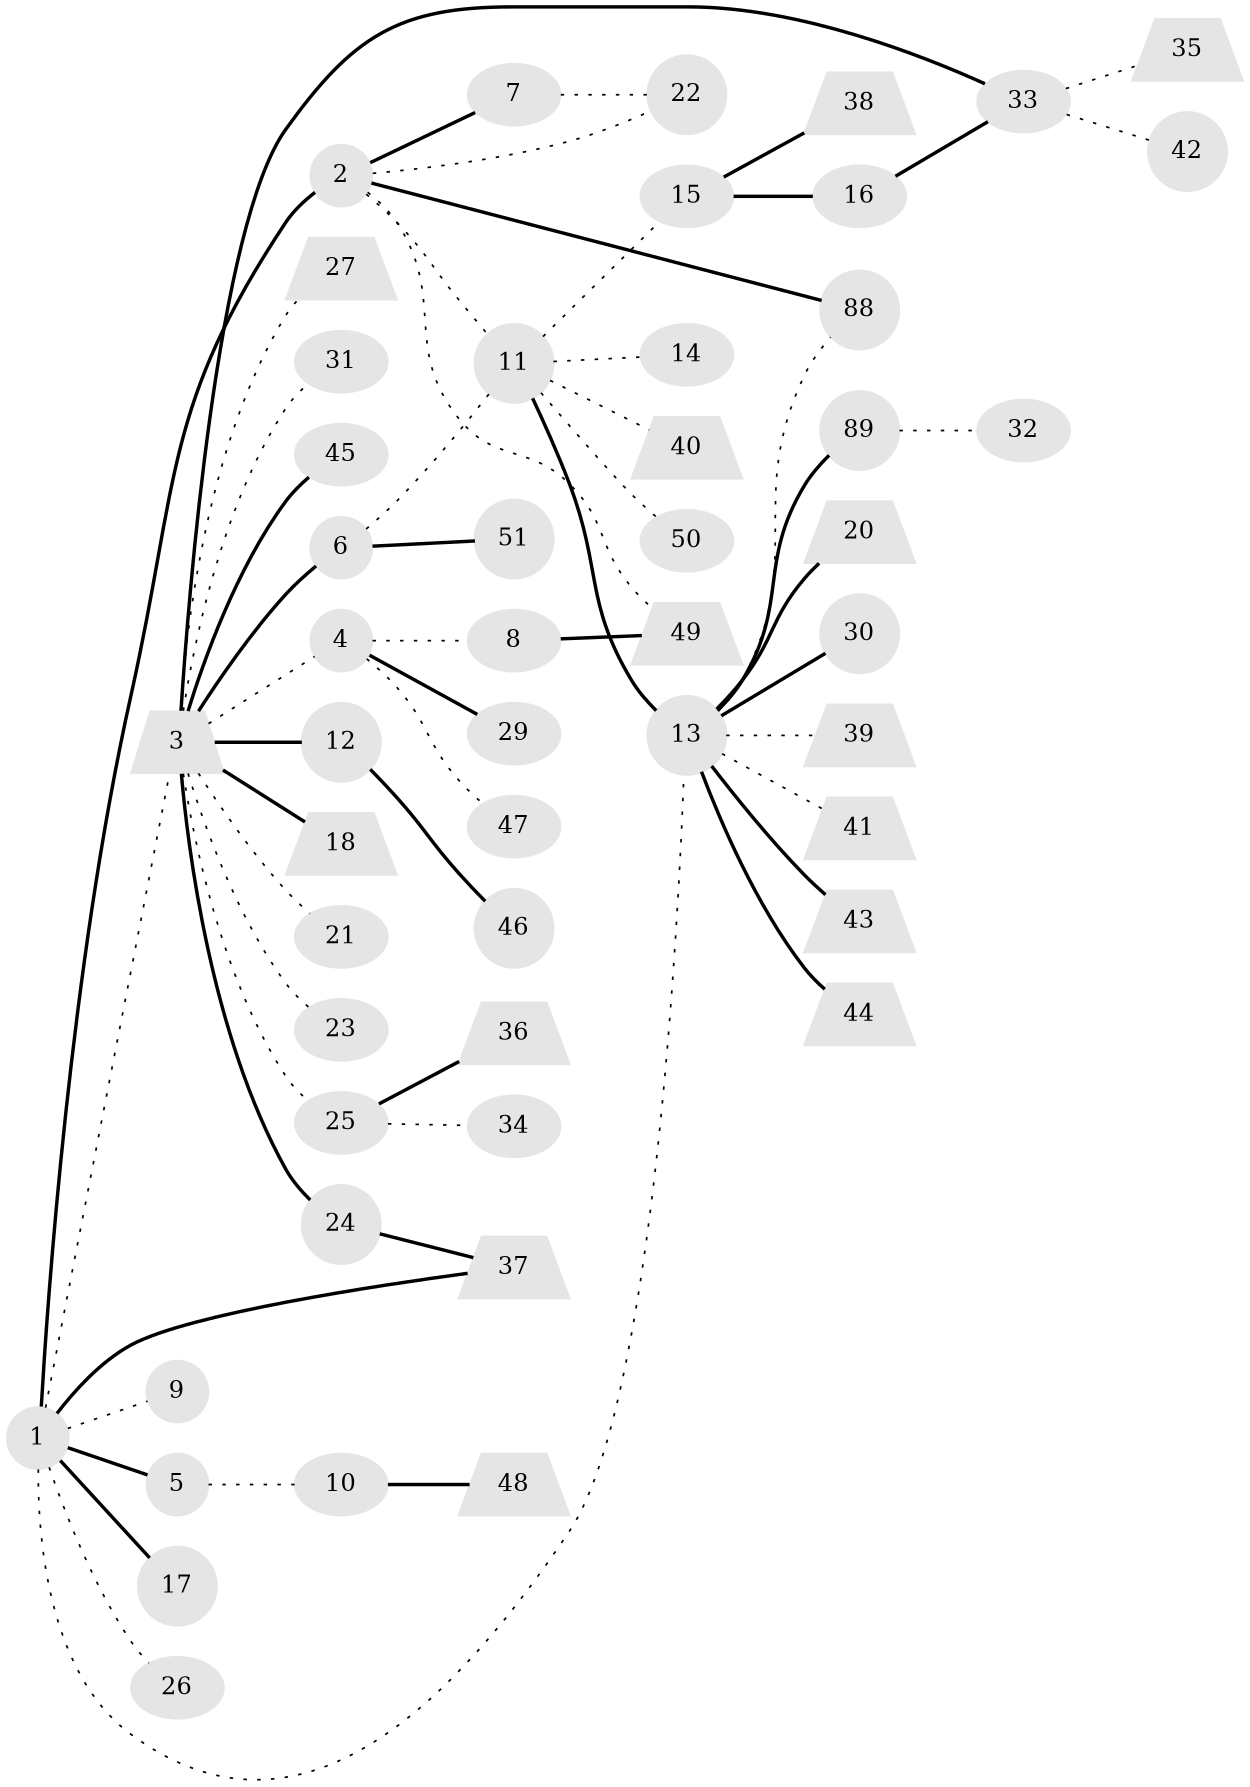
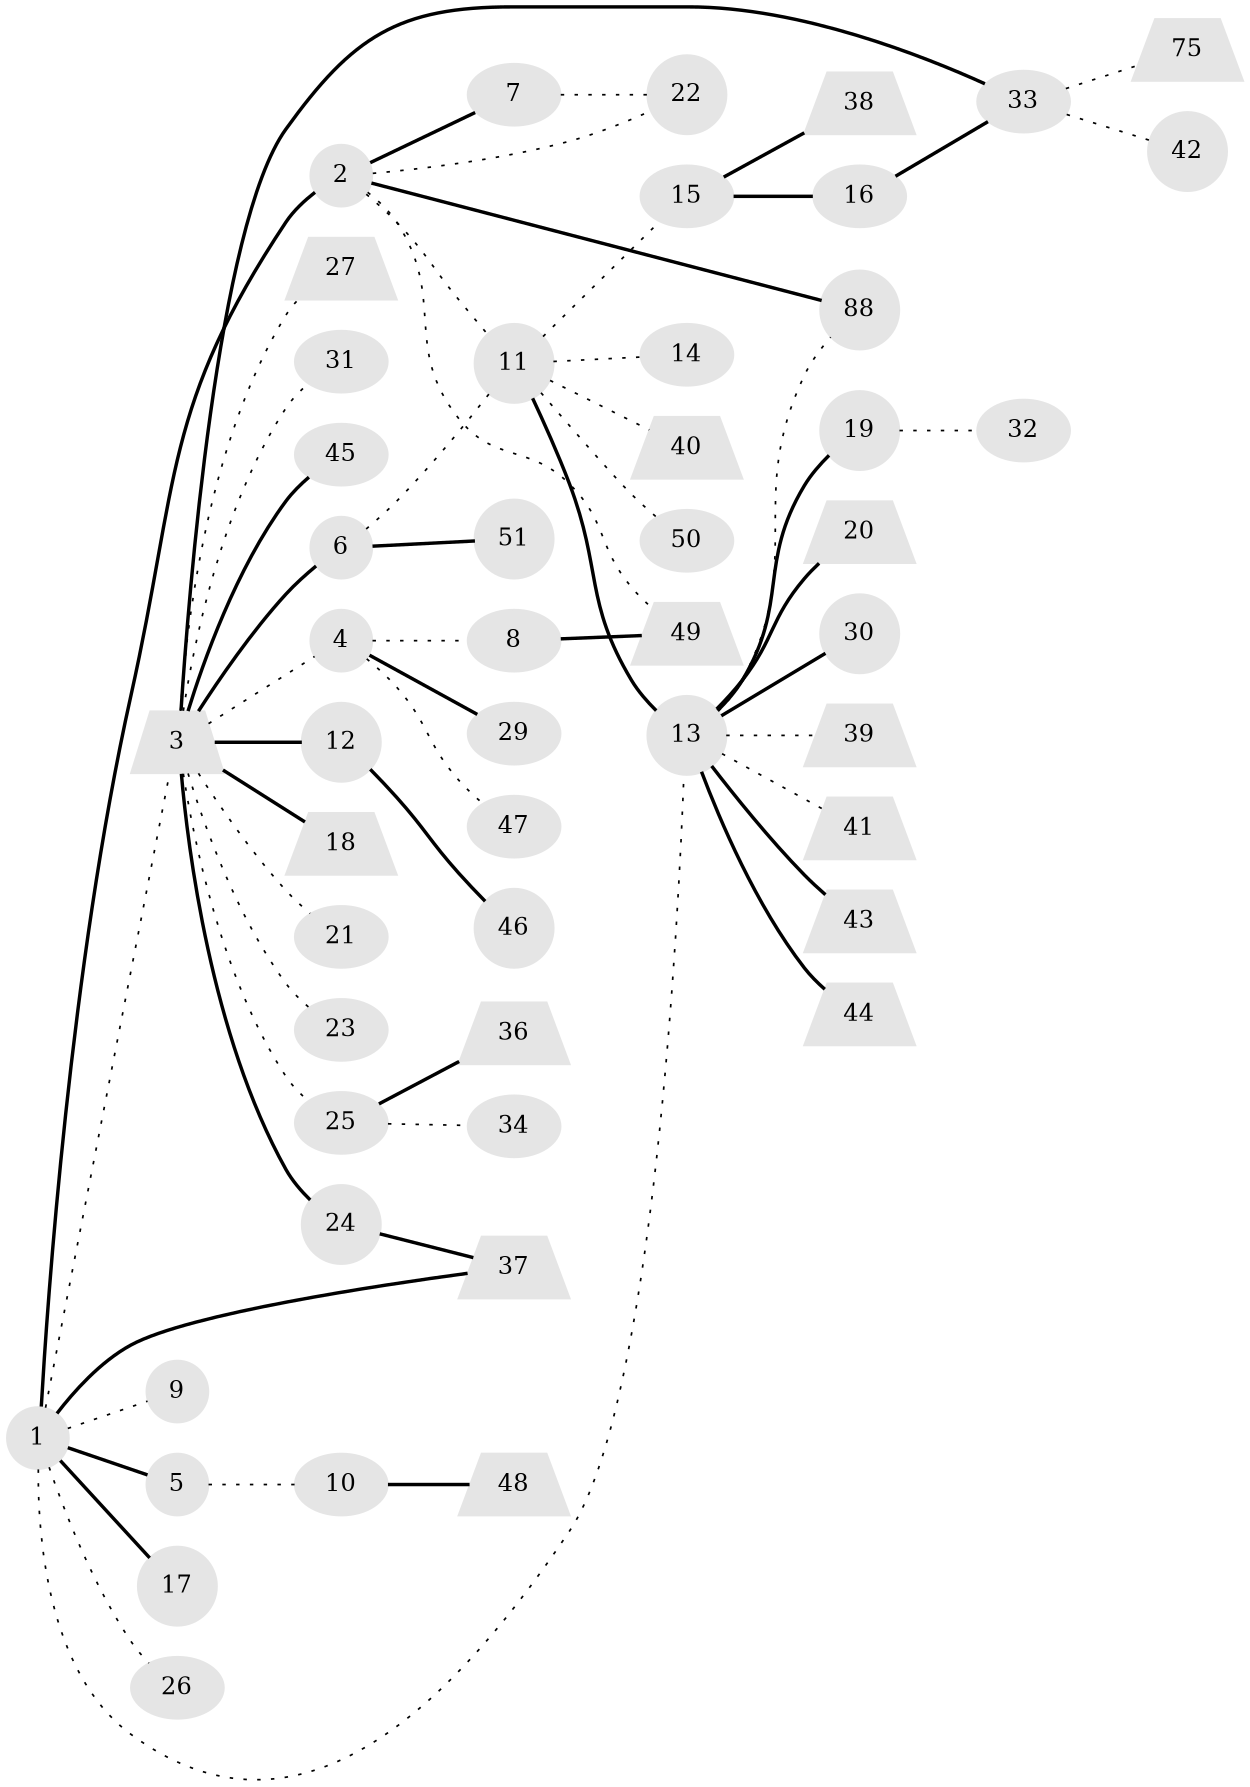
(1188, 50) -> (1188, 50)
(860, 431) -> (860, 431)
